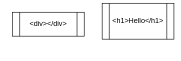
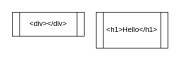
(138, 21) -> (132, 30)
